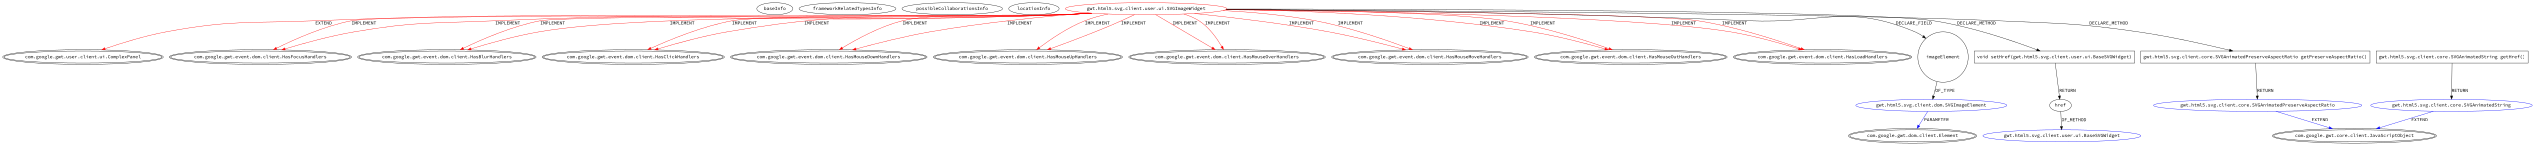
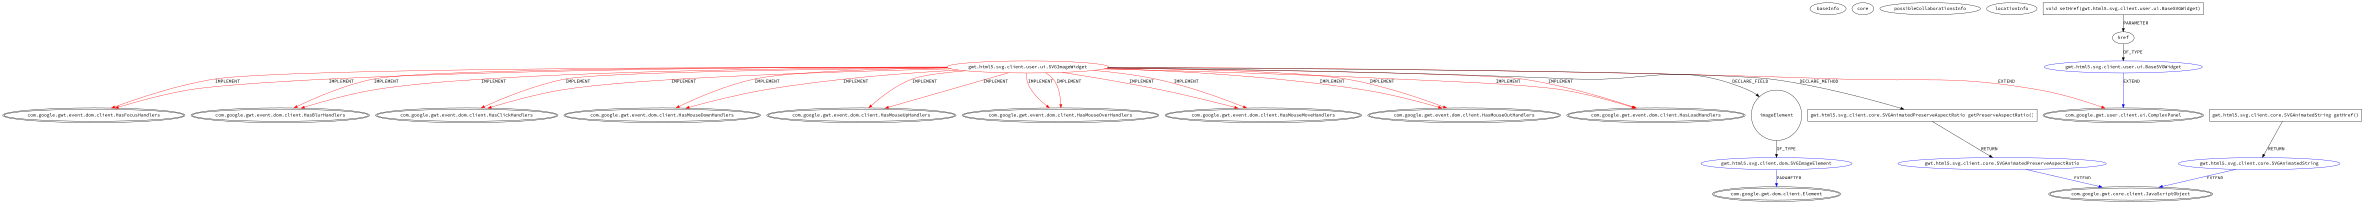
(847, 9) -> (1863, 9)
(1634, 11) -> none
none -> (2123, 89)
(2068, 91) -> (2136, 23)
(2074, 120) -> (2133, 52)
